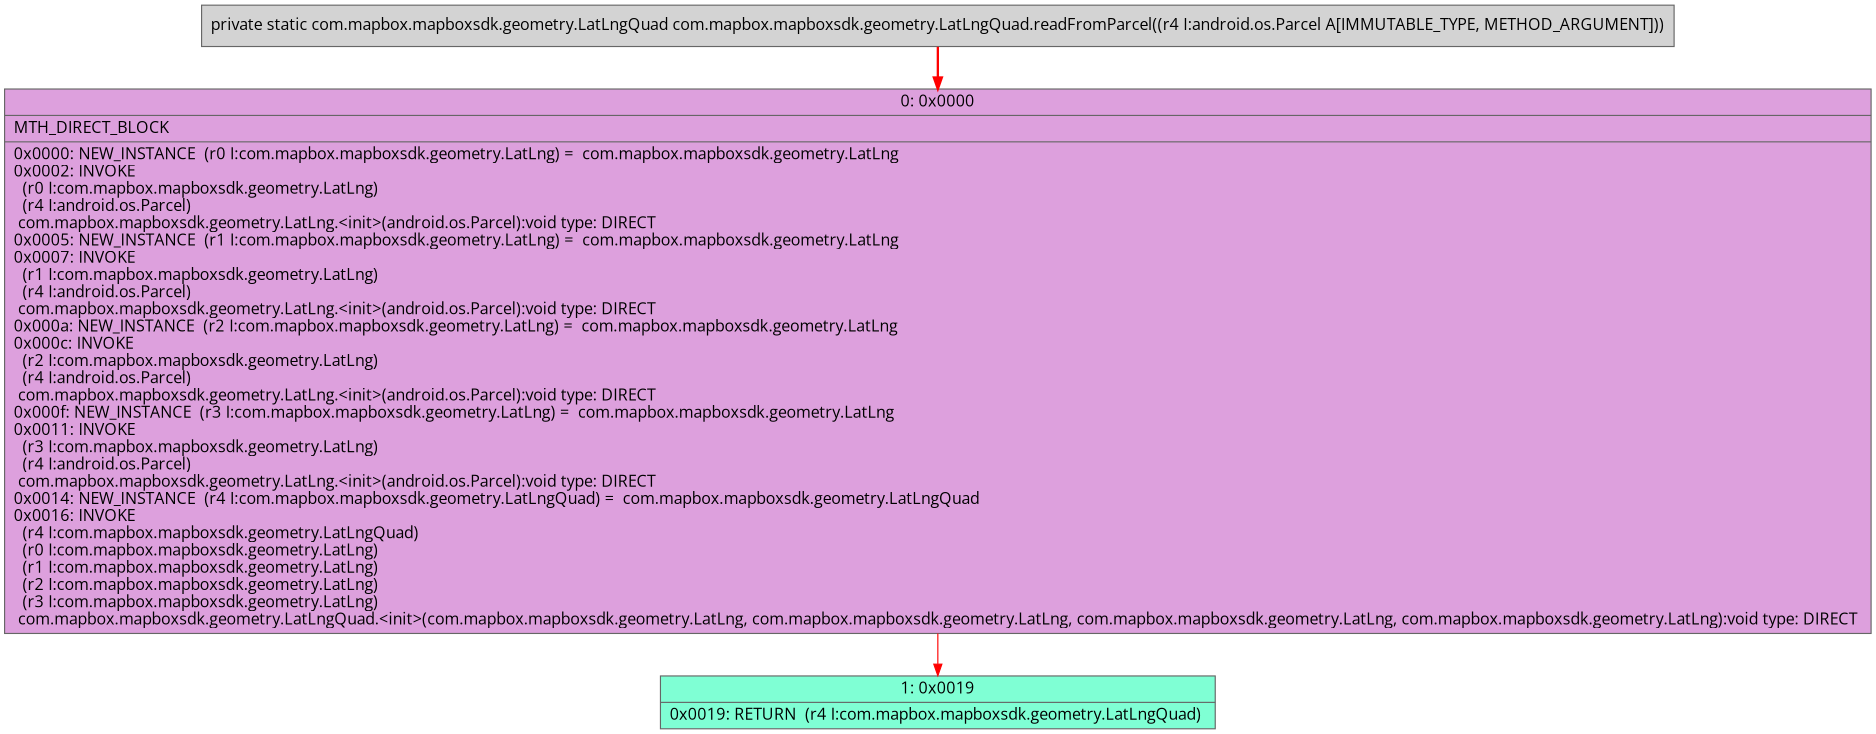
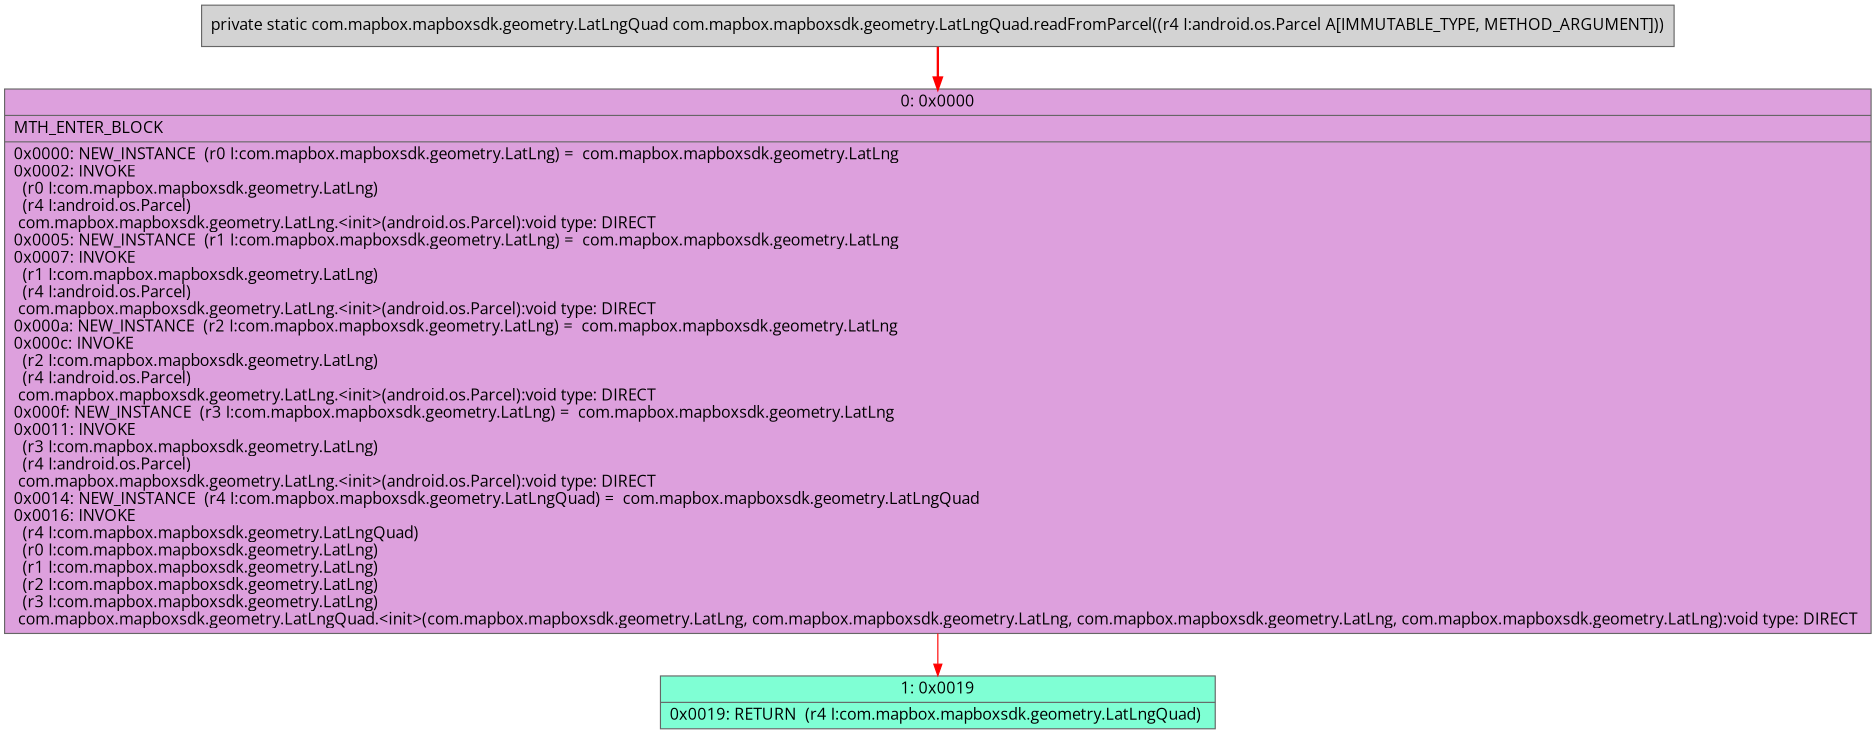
(92, 128) -> (88, 128)
